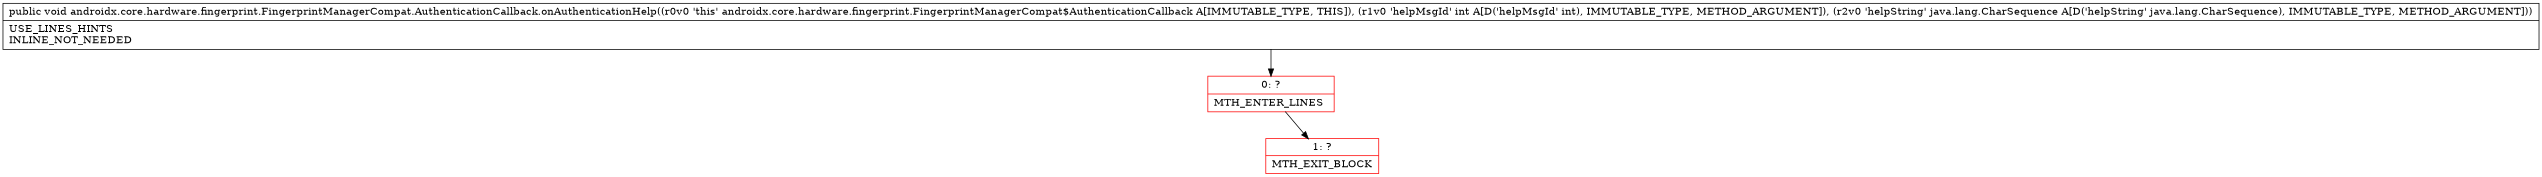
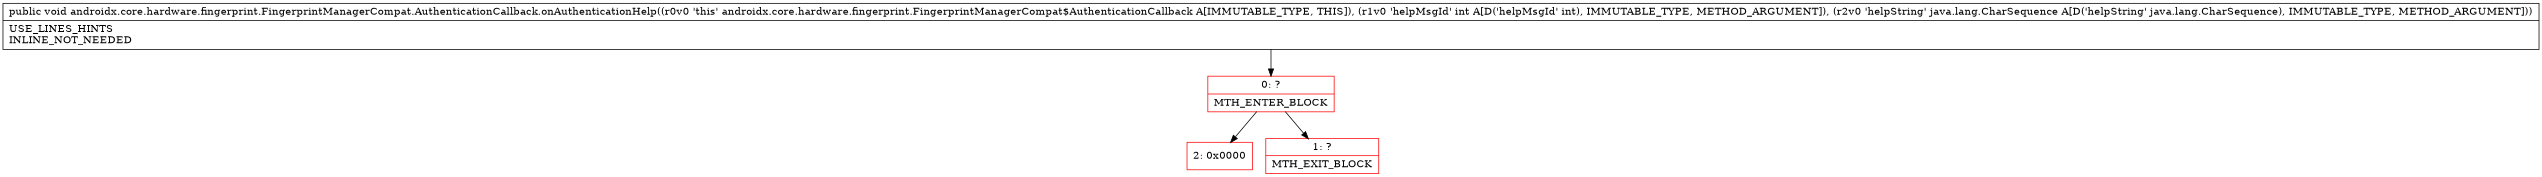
(1269, 103) -> (1271, 103)
none -> (1220, 156)
